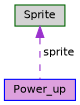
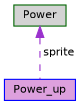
(40, 16) -> (40, 16)
